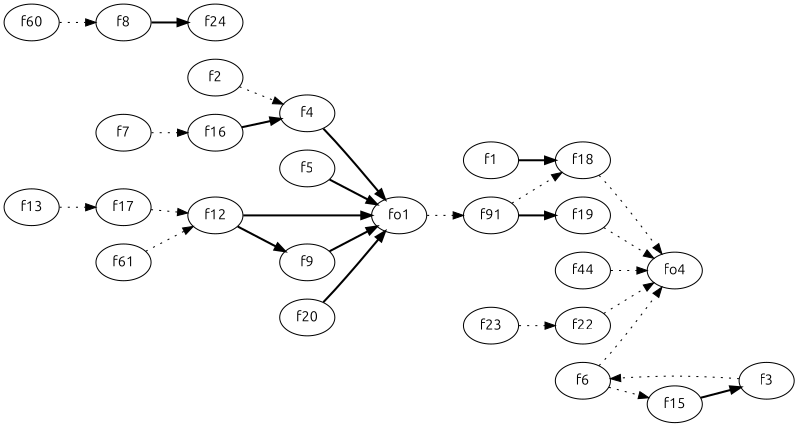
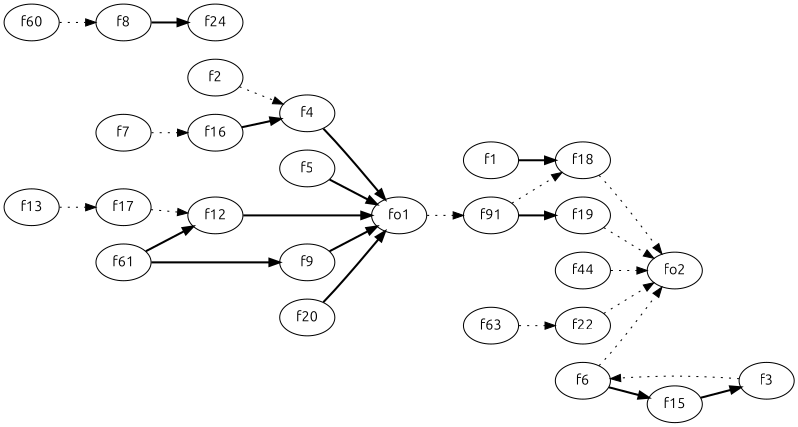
(257, 237) -> (210, 262)
(165, 241) -> (165, 241)
(675, 271) -> (675, 271)
(491, 326) -> (491, 326)
(624, 391) -> (624, 391)
